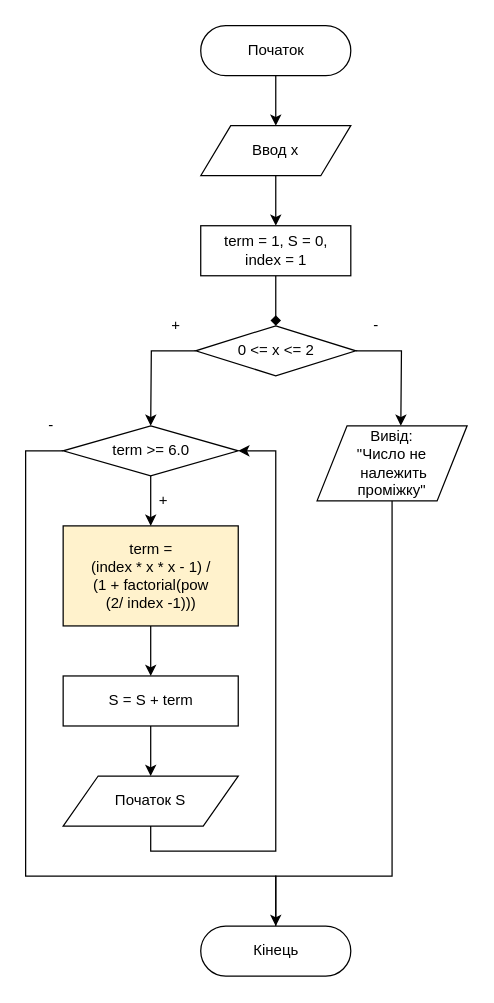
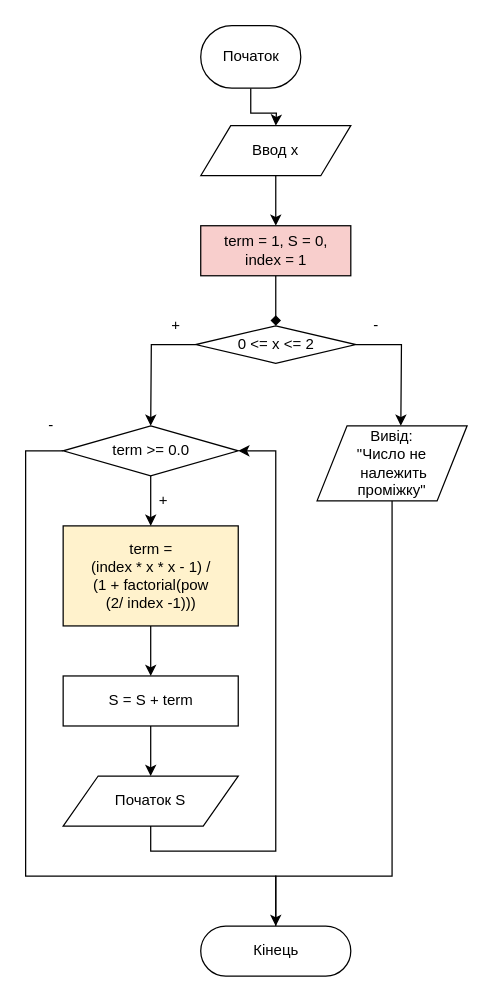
(276, 51) -> (251, 57)
(276, 251) -> (276, 251)
(276, 351) -> (276, 344)
(151, 451) -> (151, 451)
